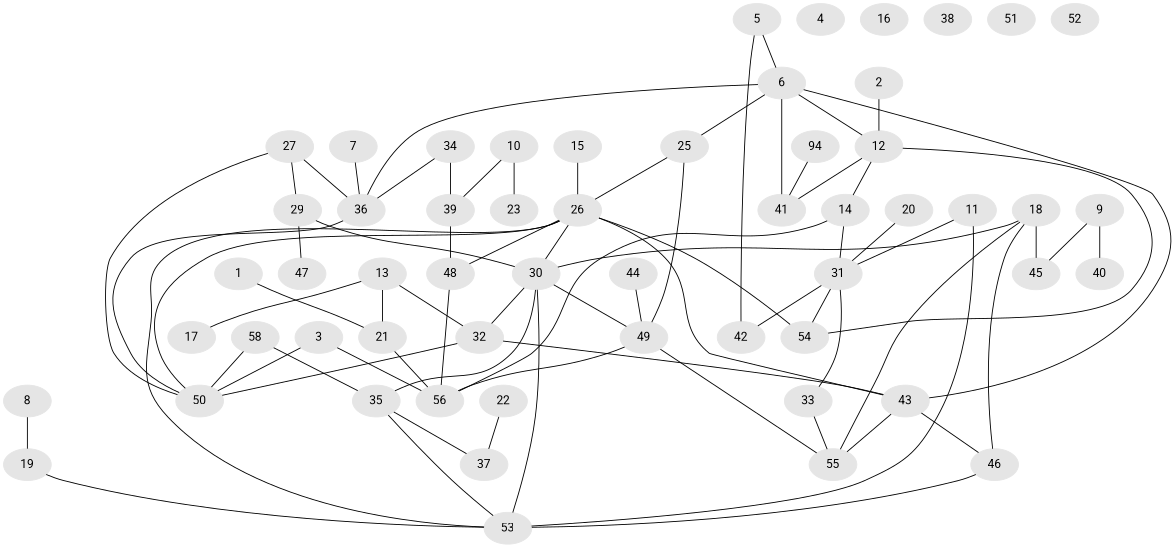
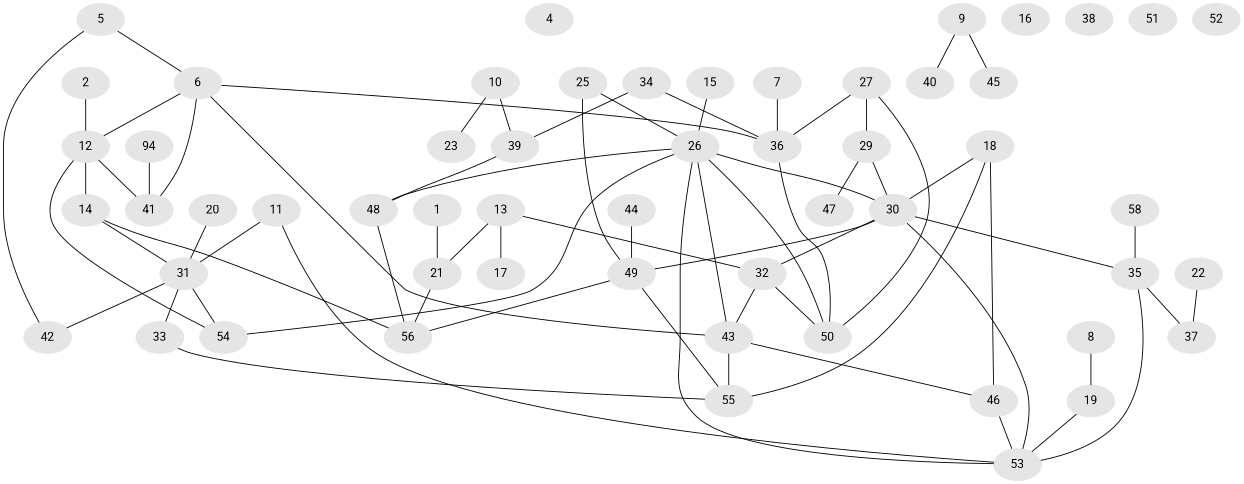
(733, 115) -> none
(1036, 242) -> none
(319, 337) -> none
(227, 369) -> none
